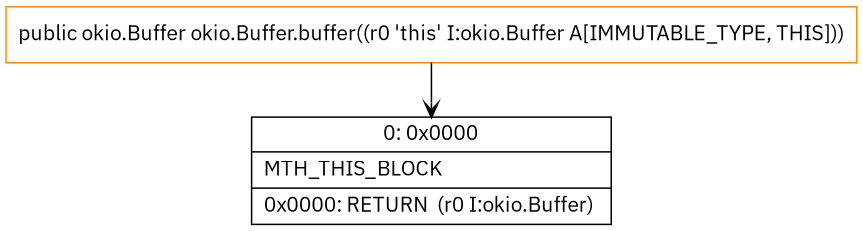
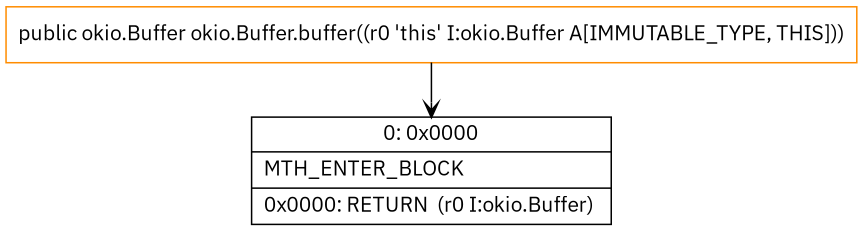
(354, 169) -> (364, 169)
